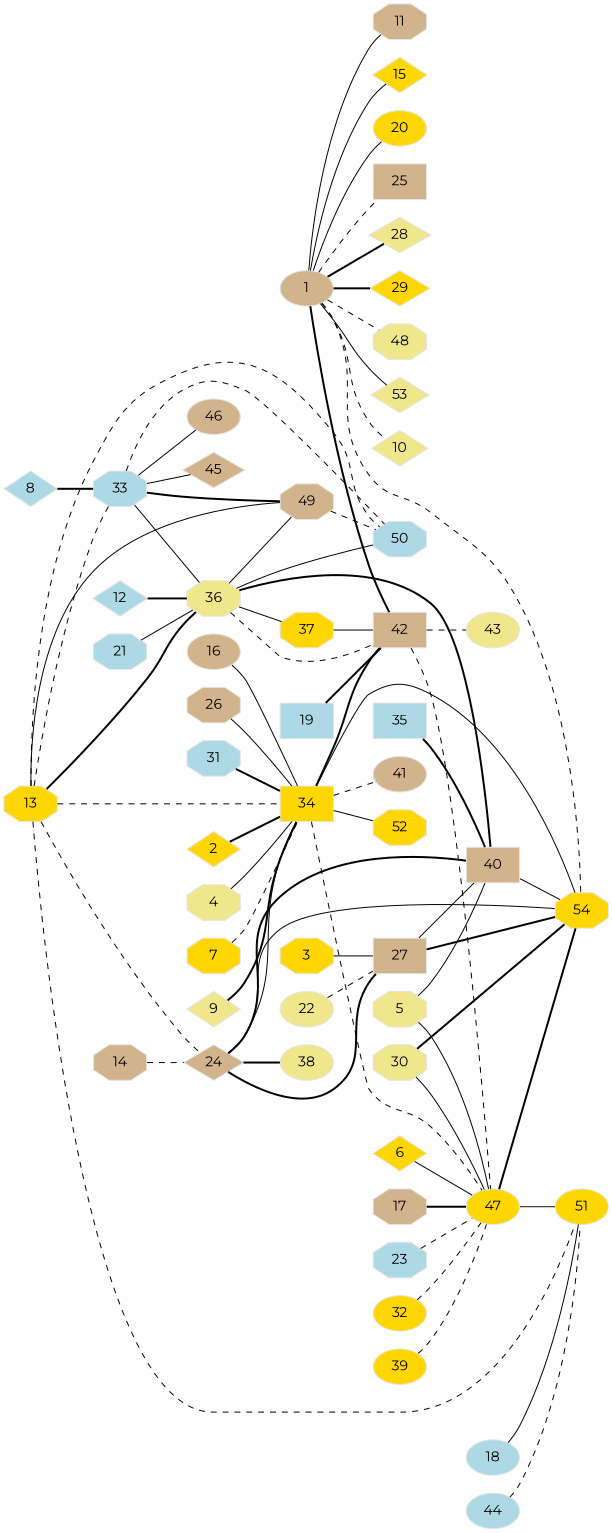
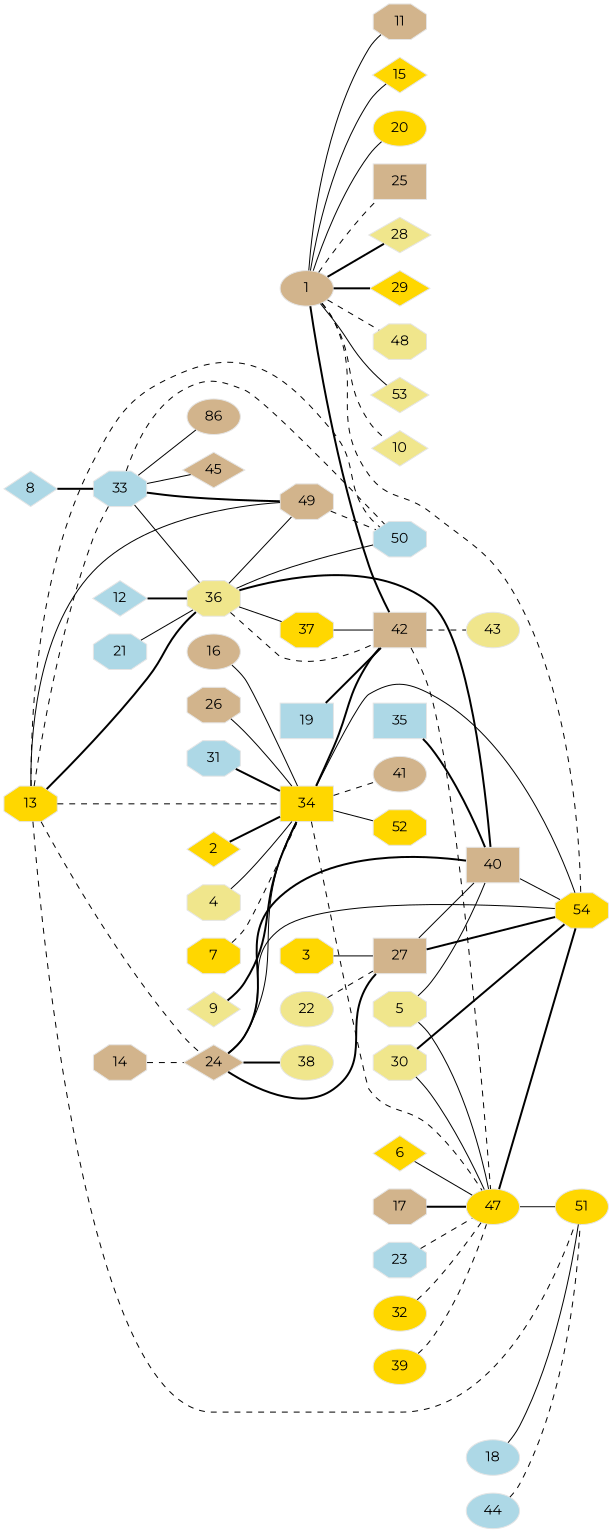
(214, 417) -> (214, 417)
